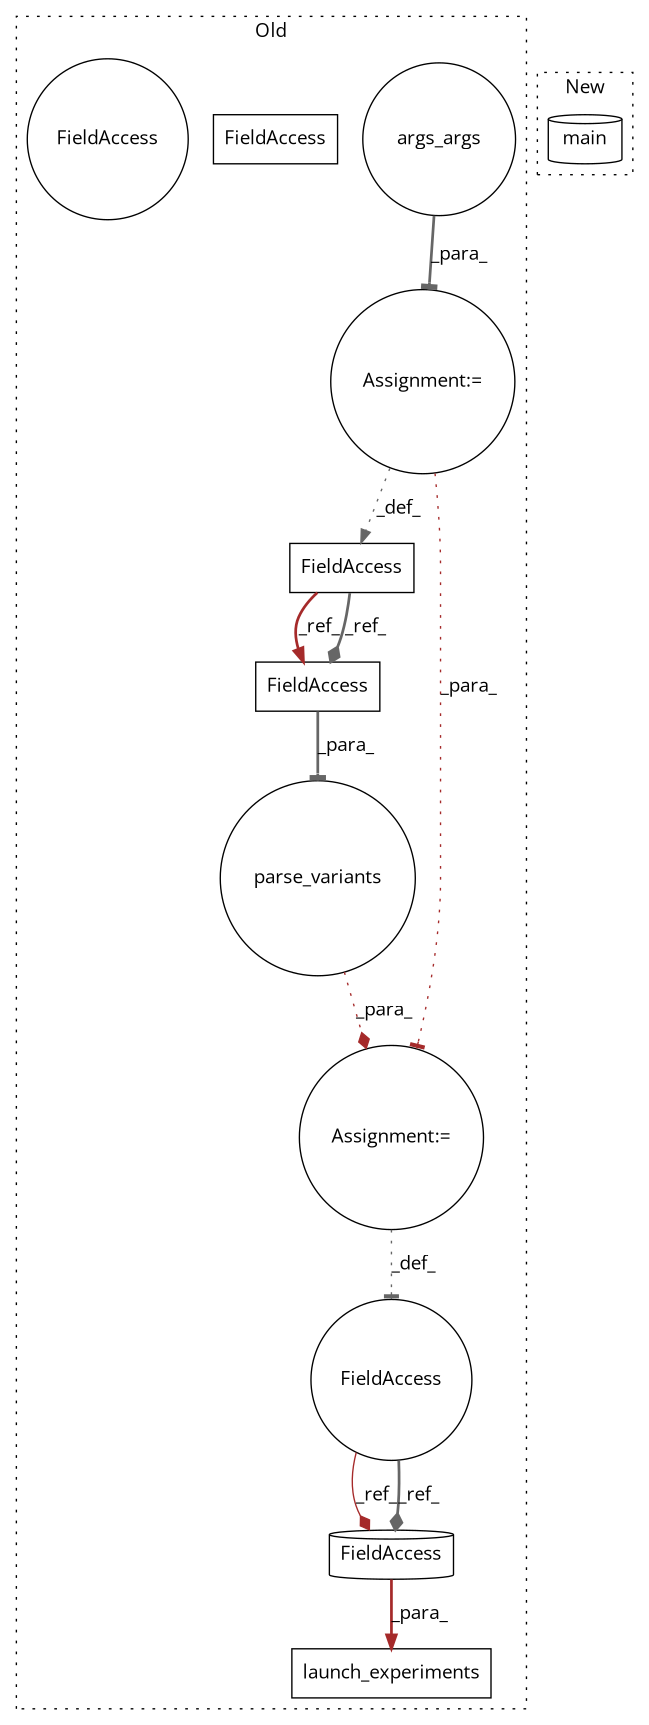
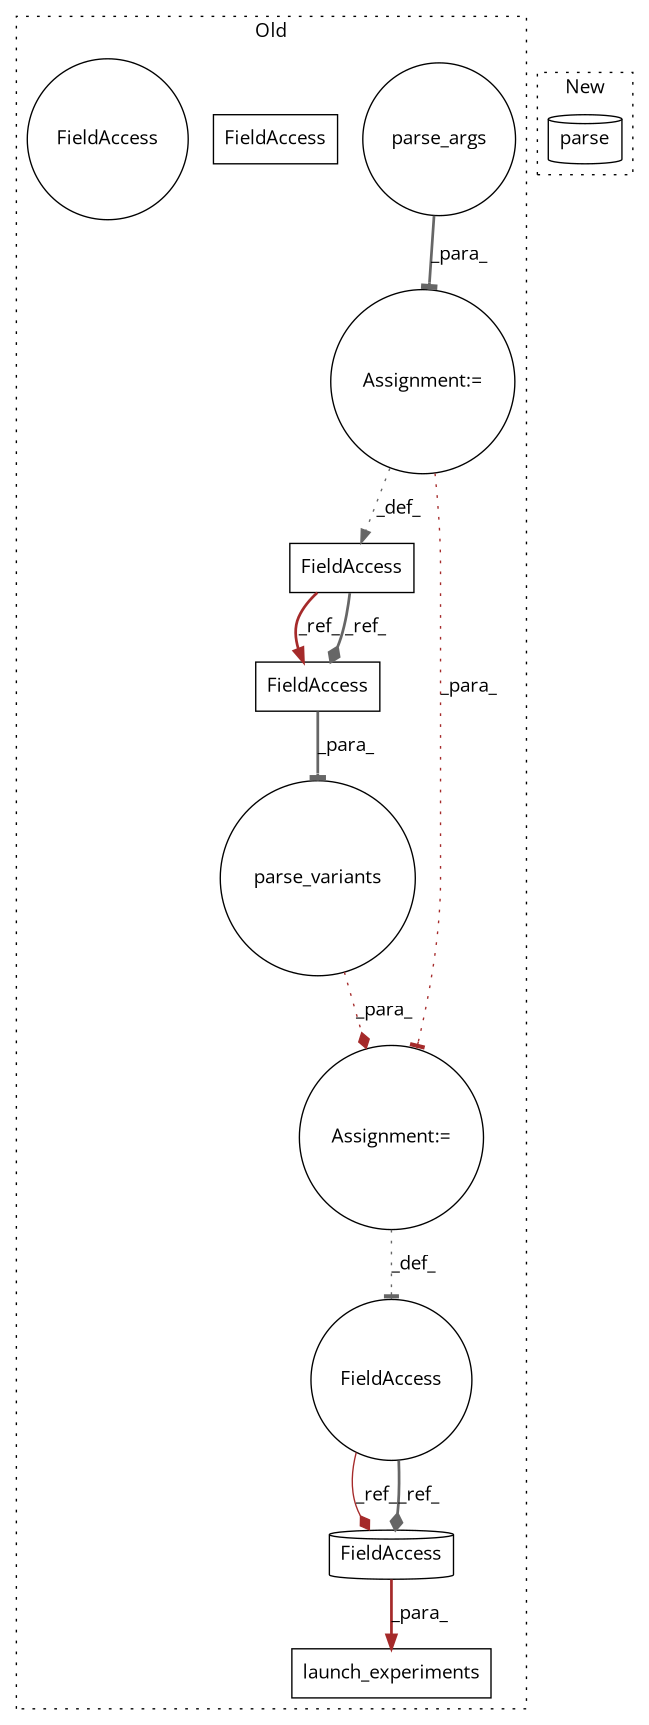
(439, 139) -> (439, 139)
(585, 139) -> (585, 139)
